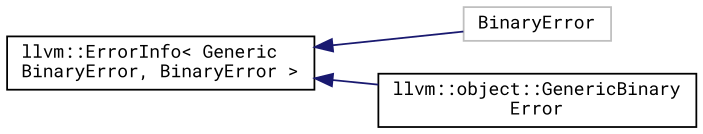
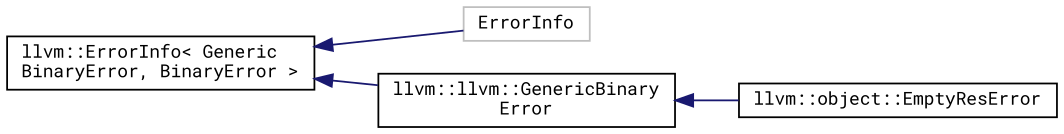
(537, 24) -> (527, 24)
(537, 100) -> (527, 100)
none -> (898, 100)
